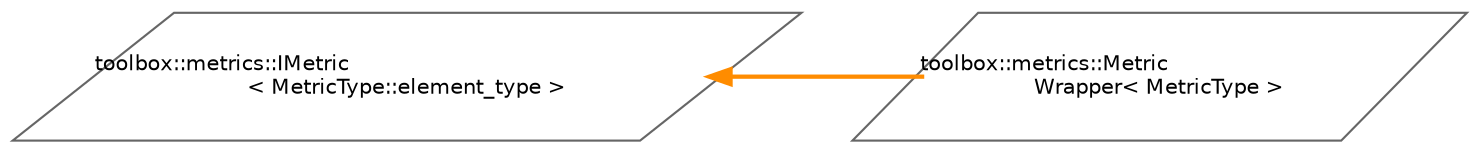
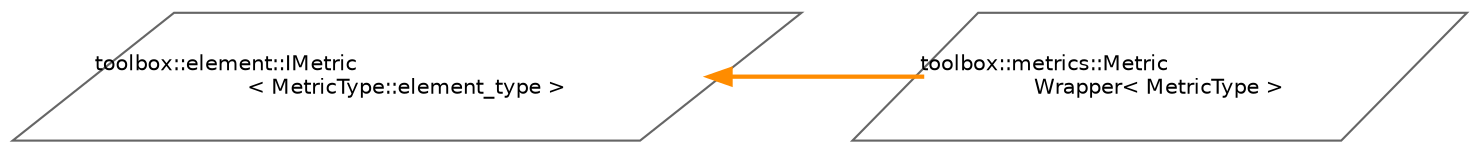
(407, 77) -> (407, 77)
